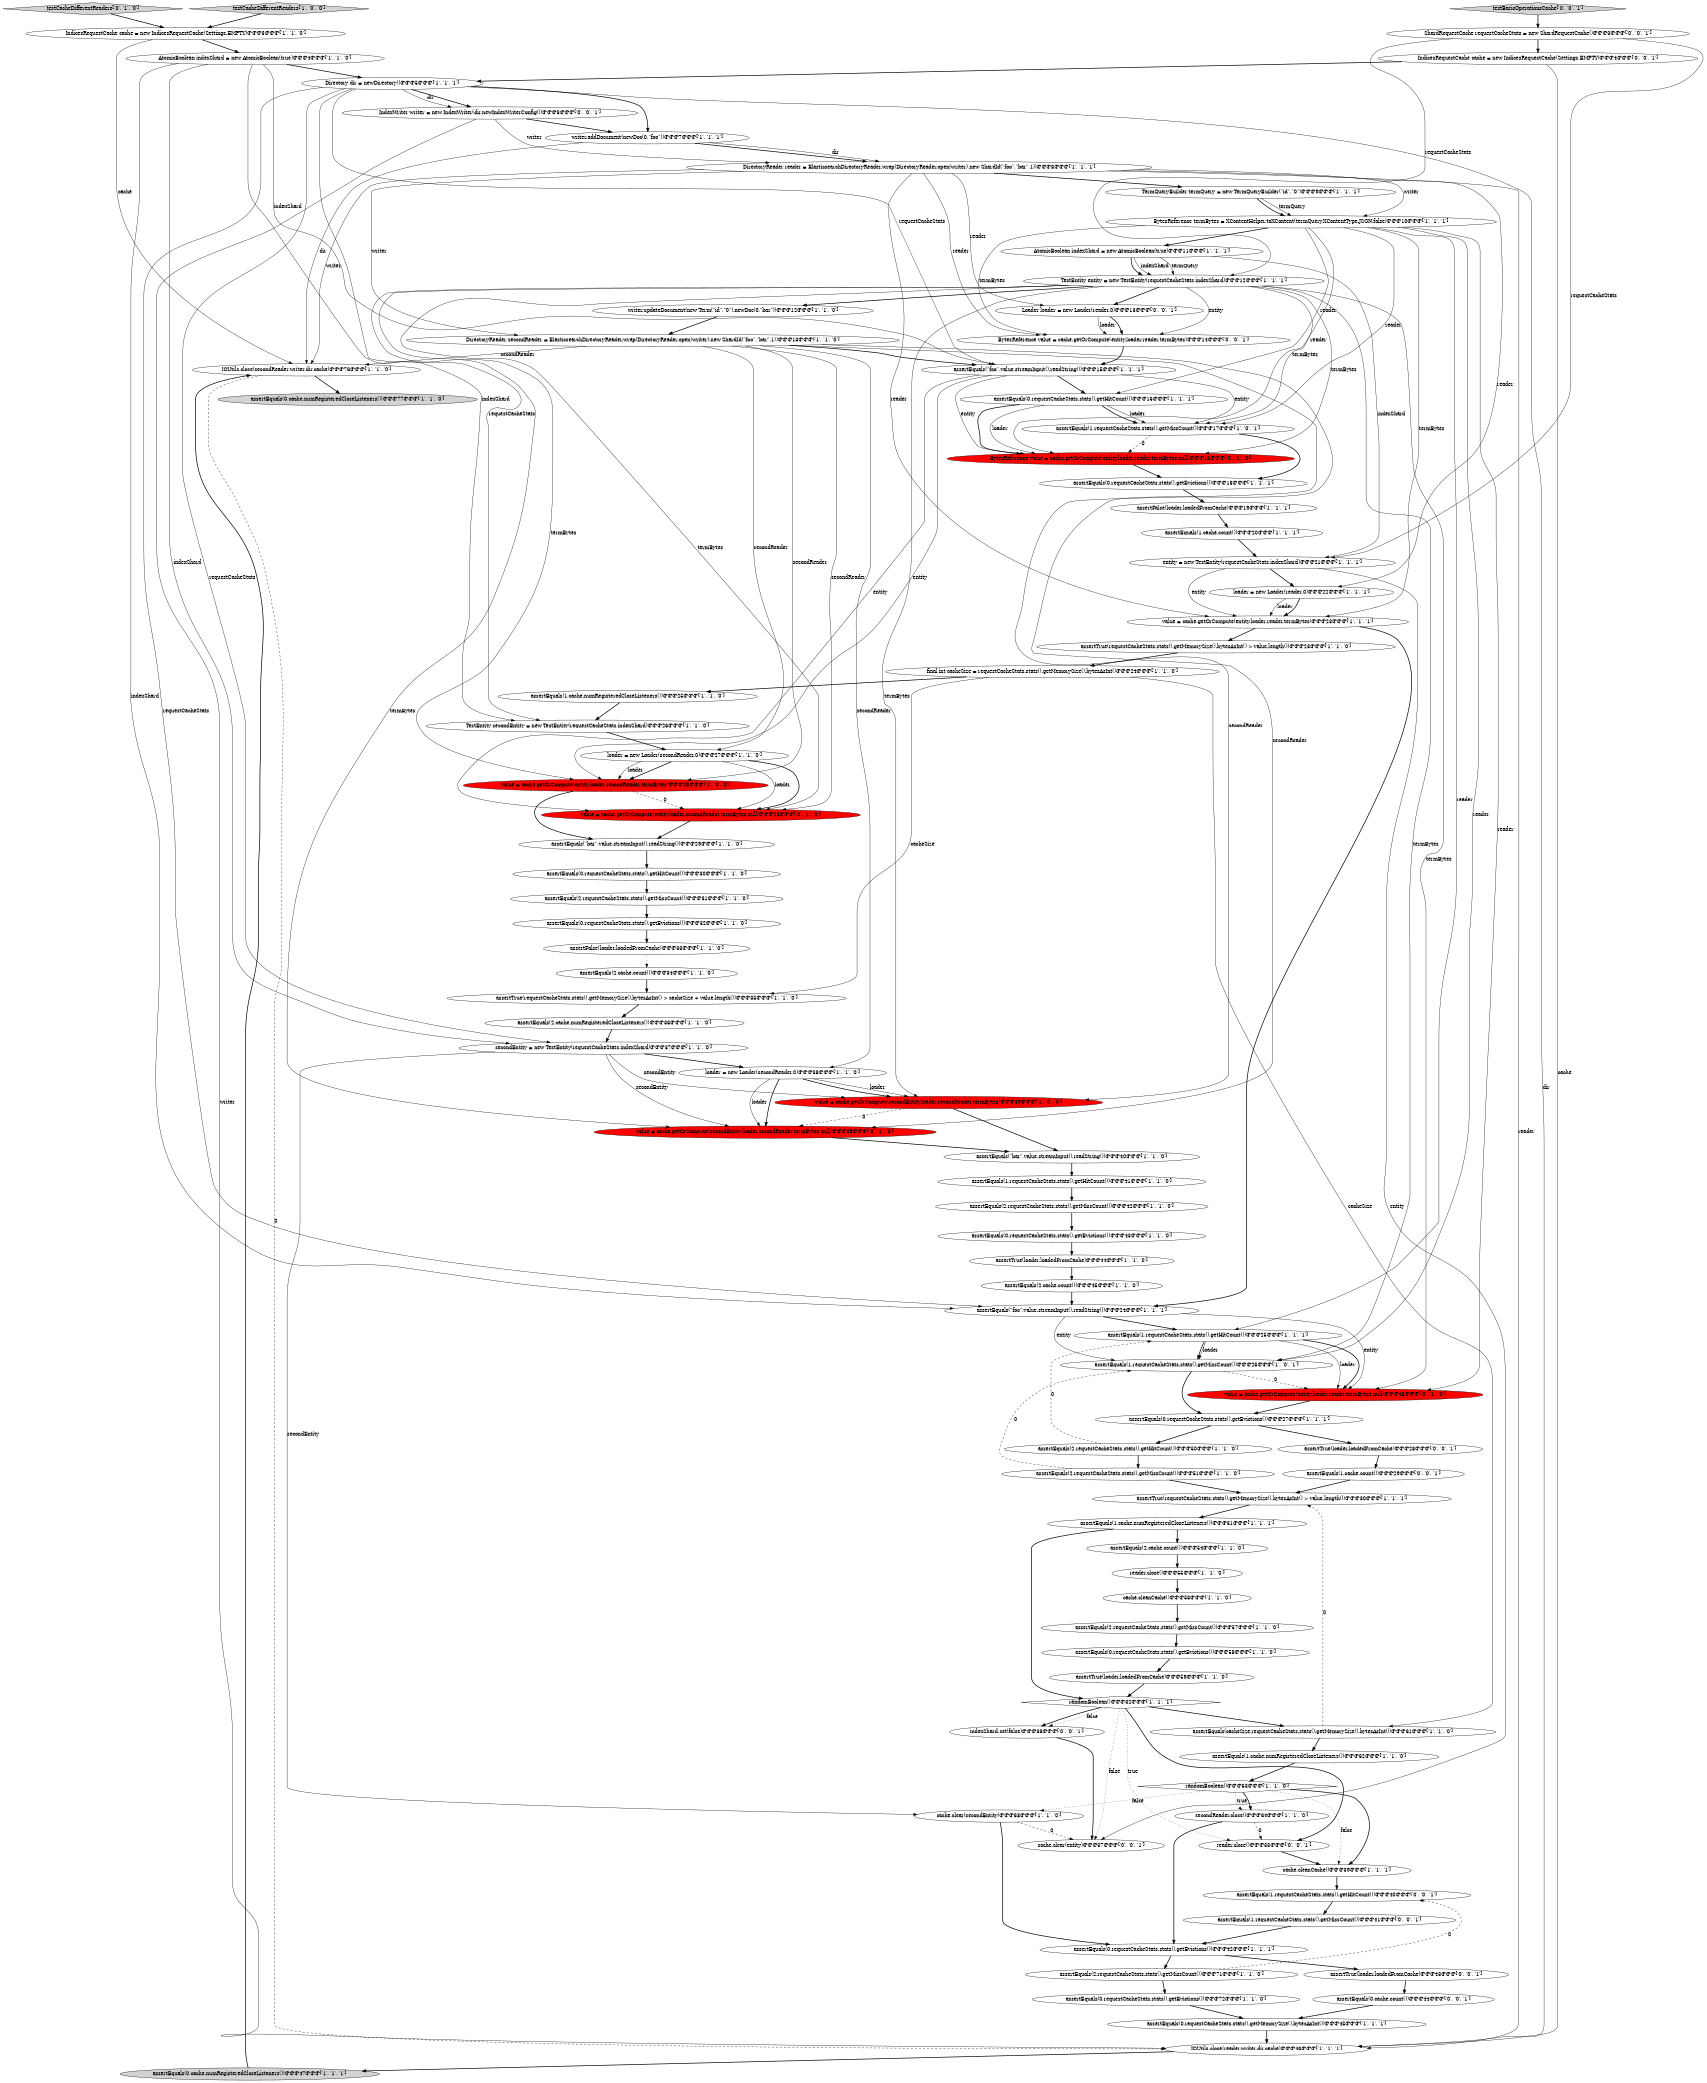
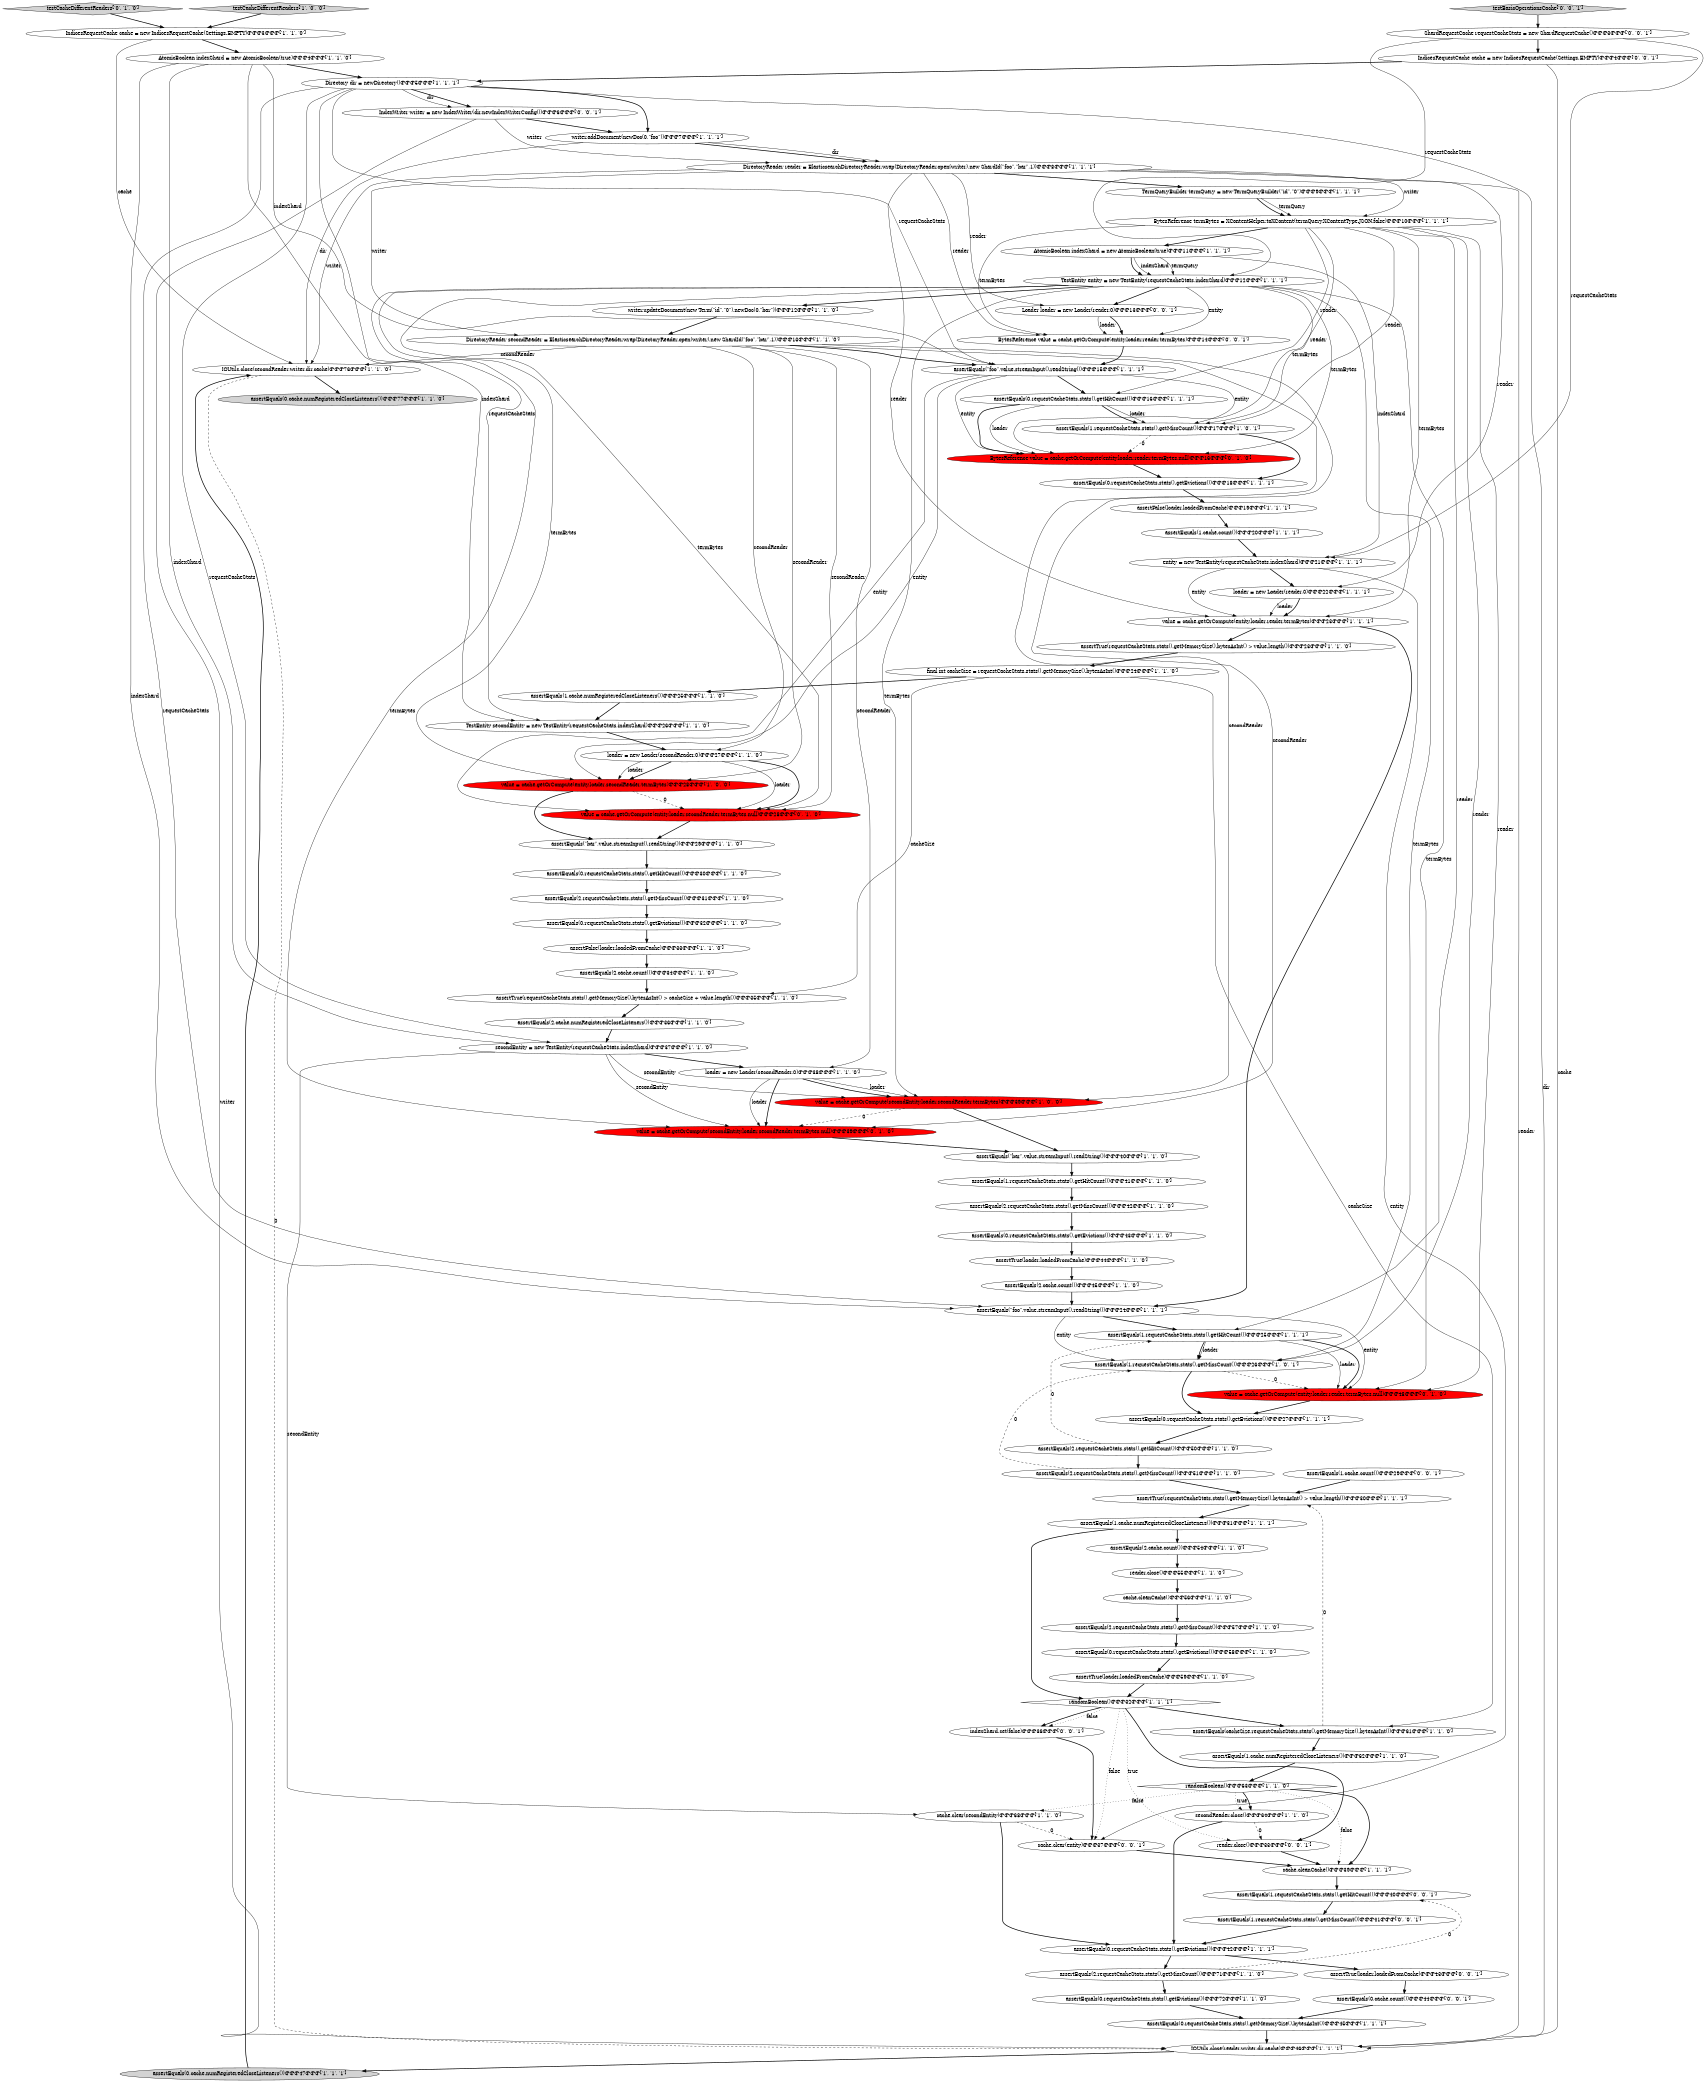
(647, 959) -> (647, 959)
(1380, 1449) -> none
none -> (1212, 1858)
